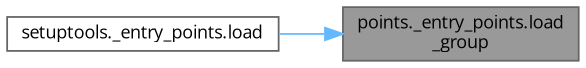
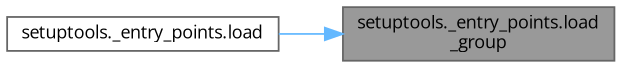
(461, 34) -> (479, 34)
